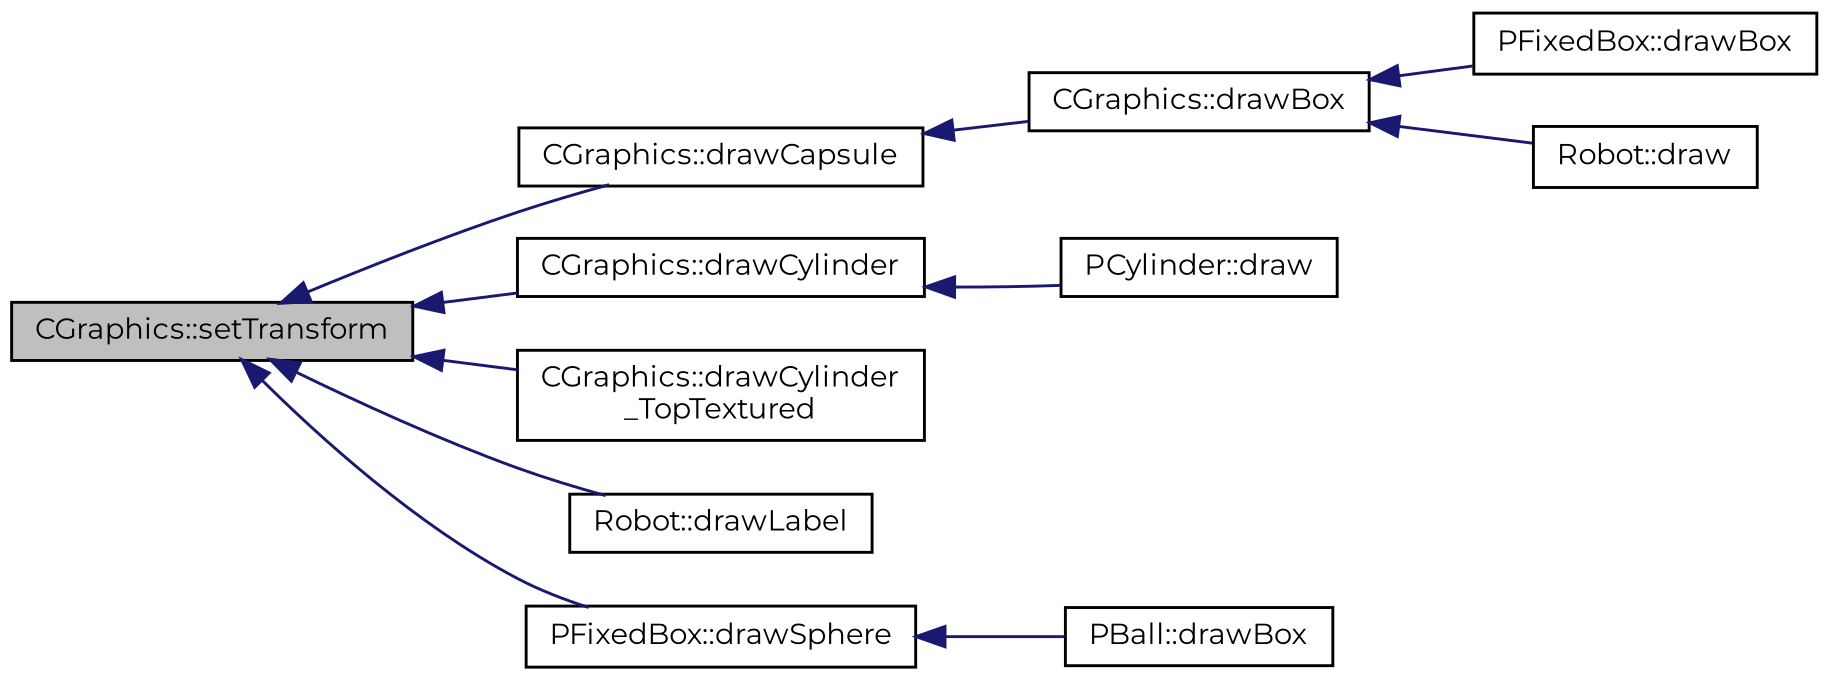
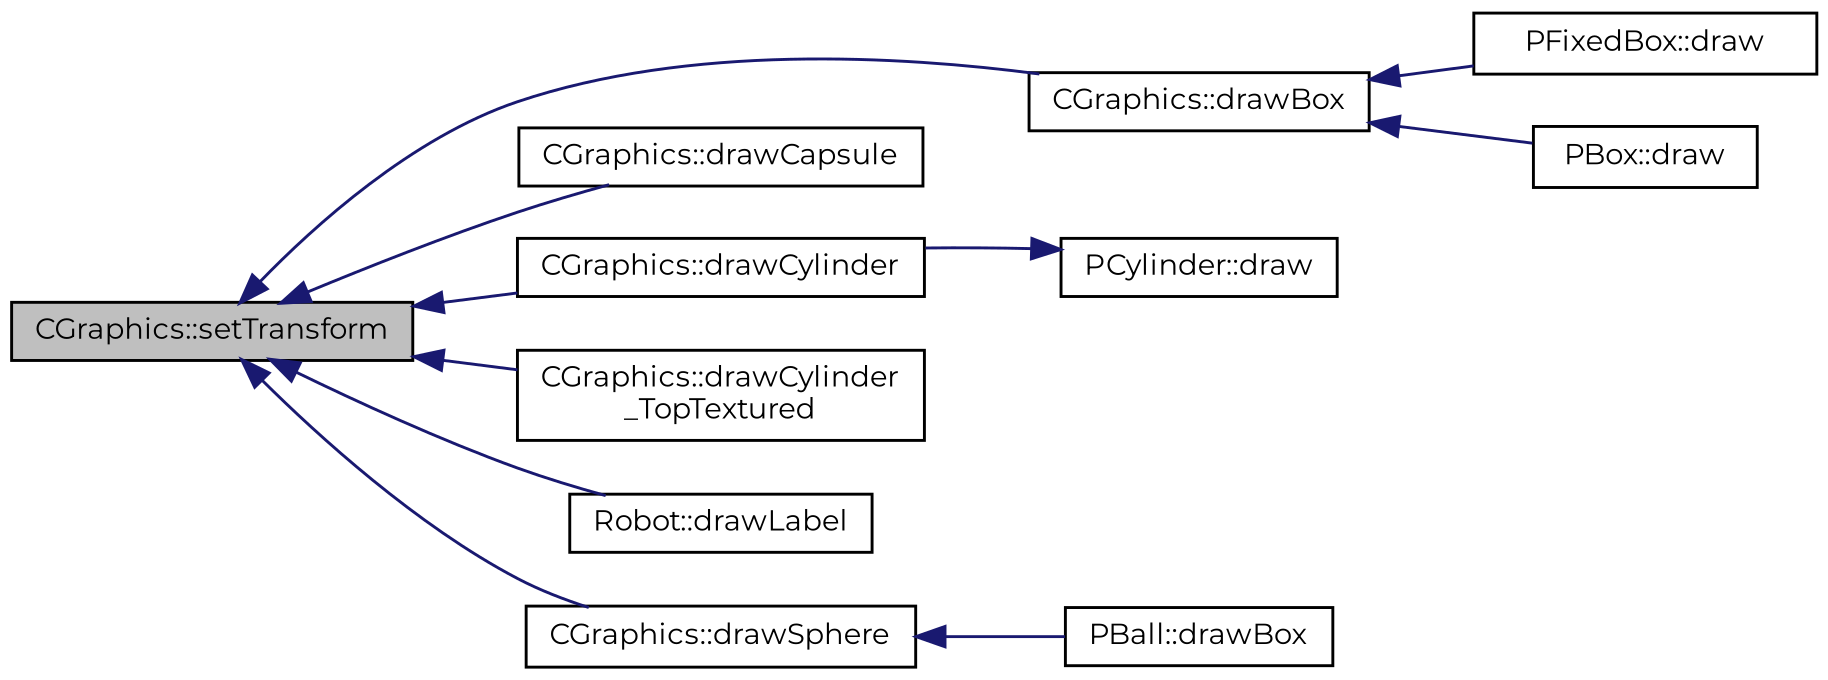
(1645, 44) -> (1645, 44)
(991, 126) -> (619, 77)
(1645, 157) -> (1645, 157)
(1008, 287) -> (978, 248)
(721, 637) -> (721, 637)
